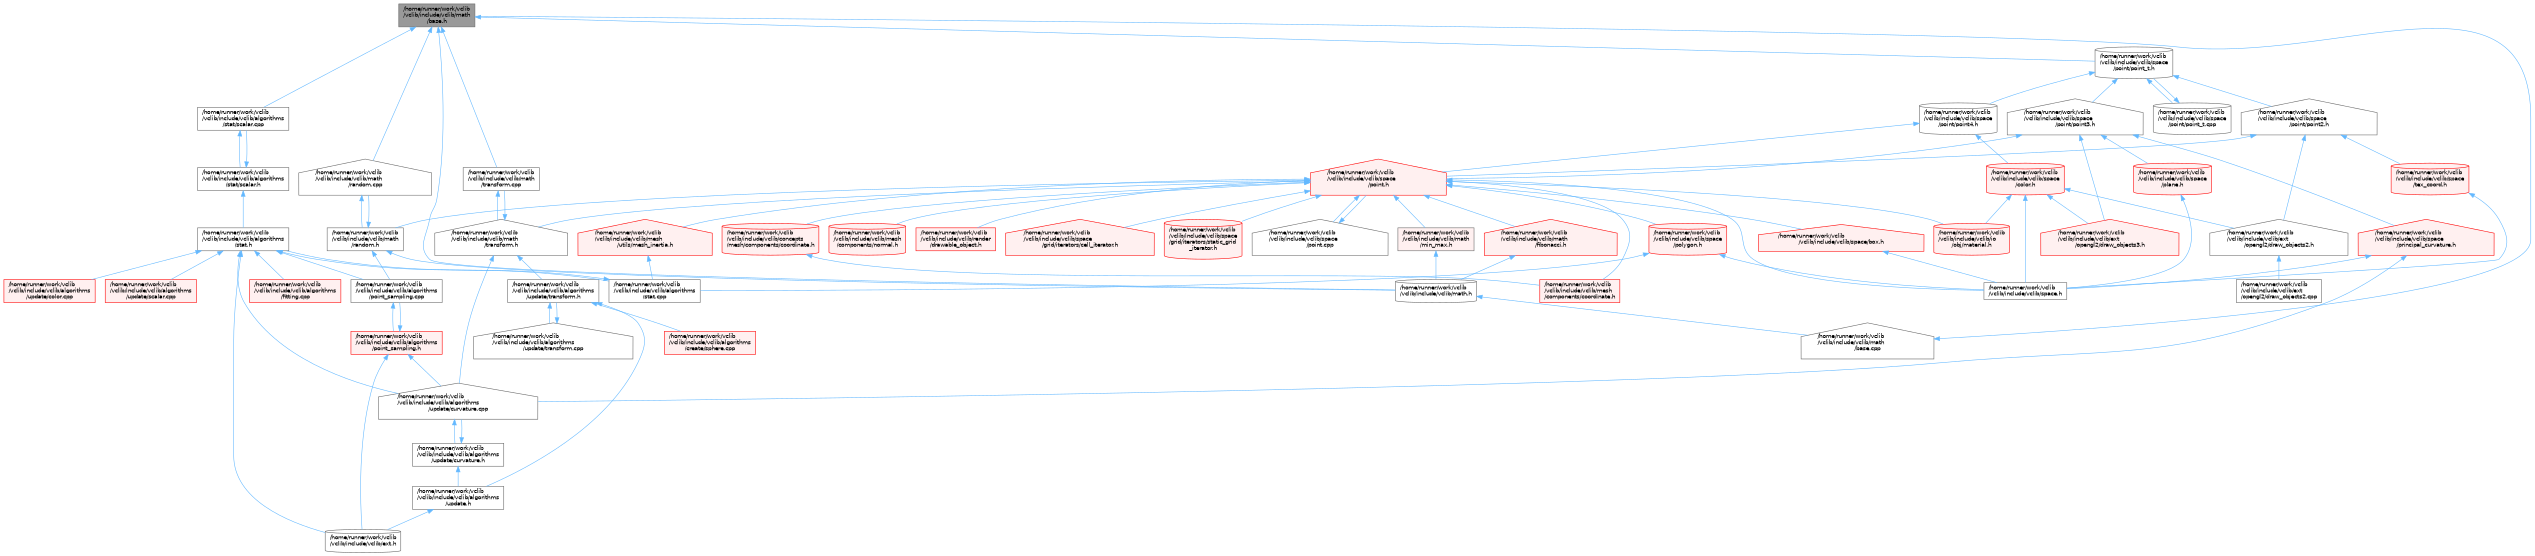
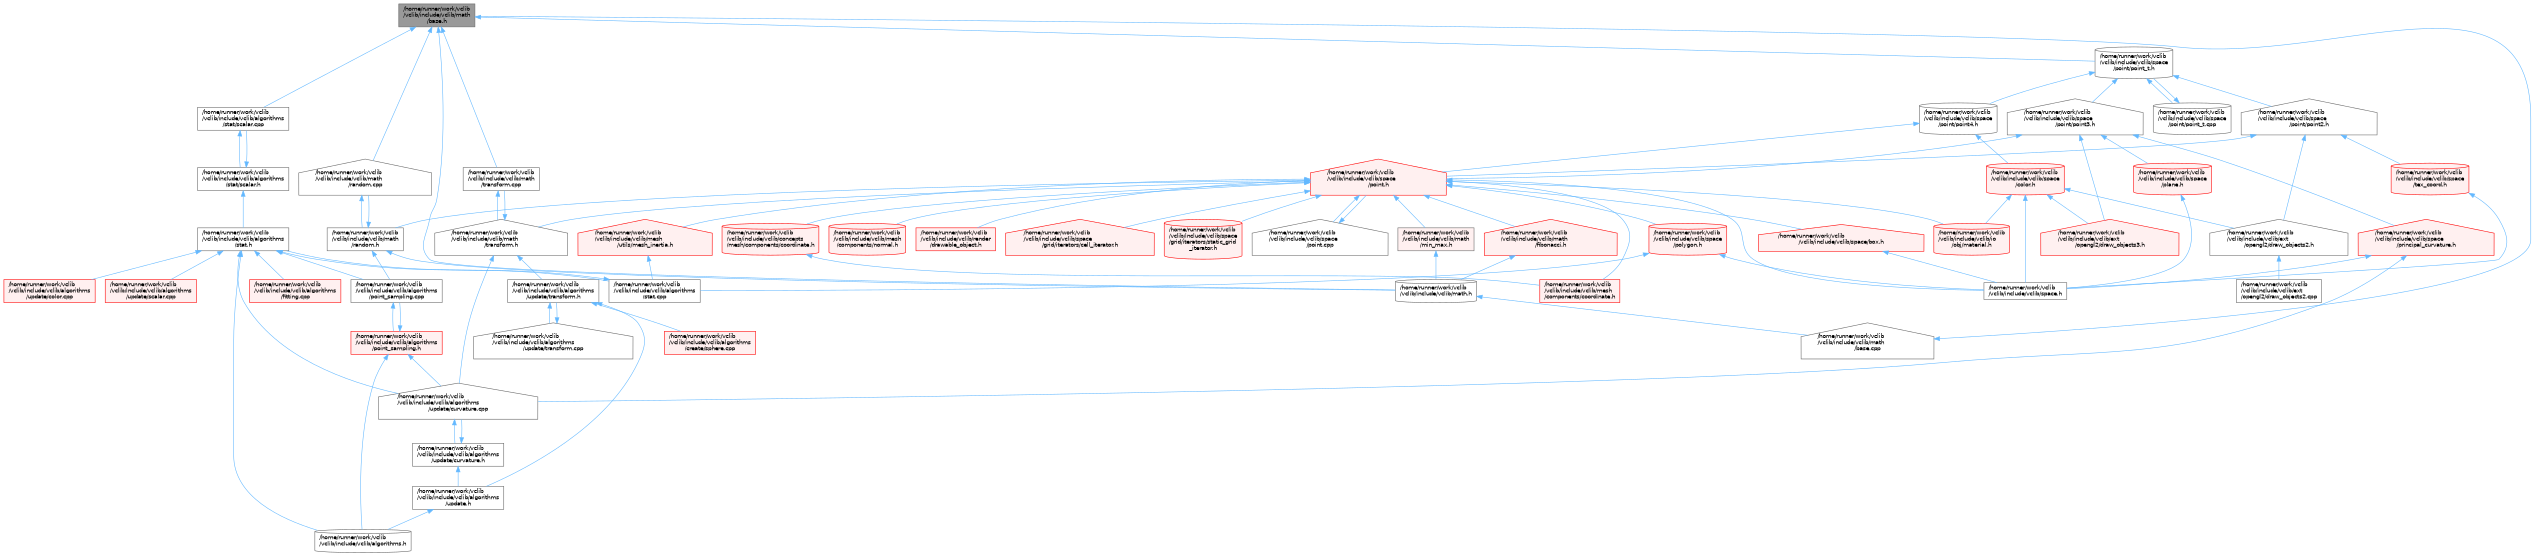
(363, 541) -> (363, 541)
